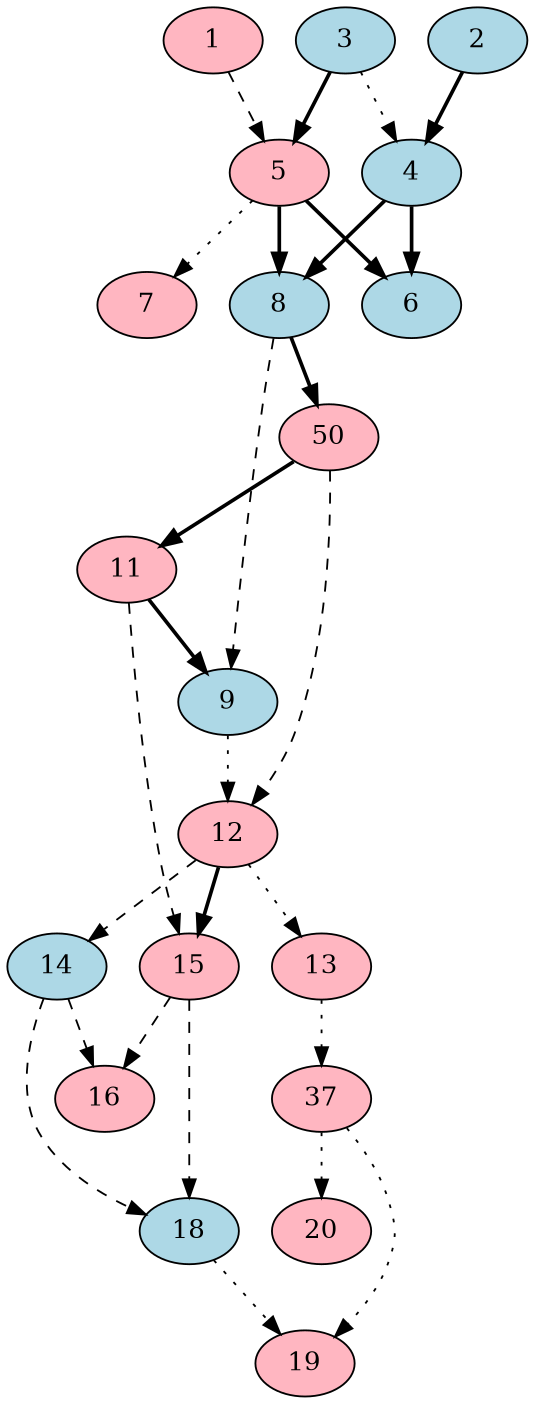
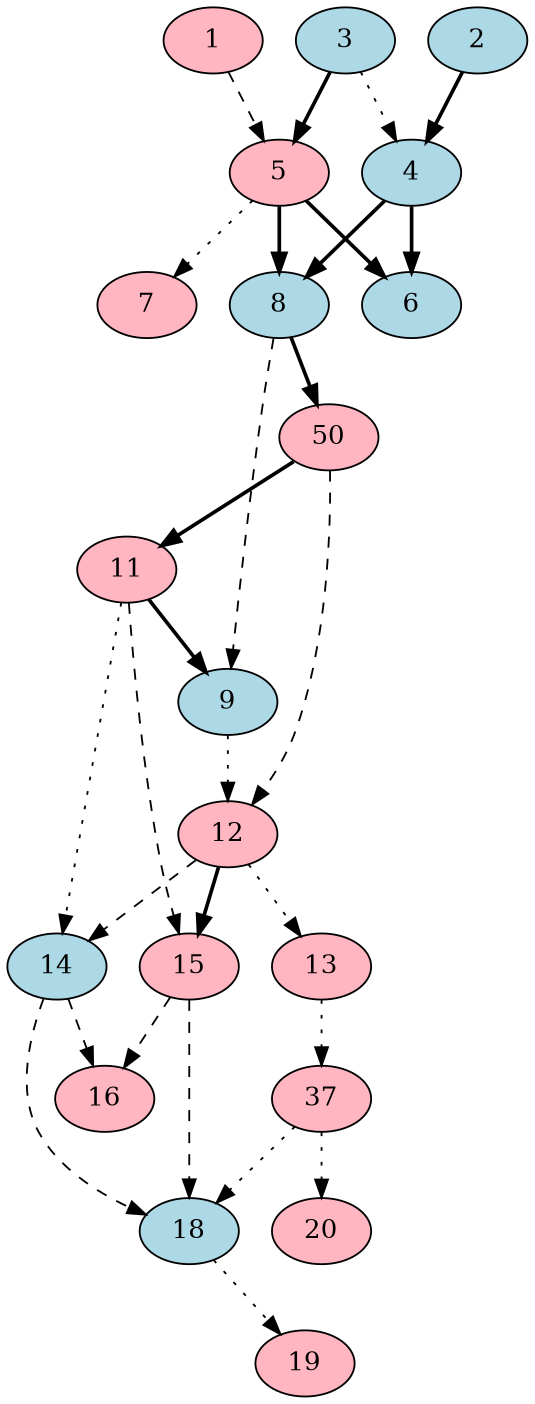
none -> (93, 759)
(394, 1226) -> (262, 1158)
